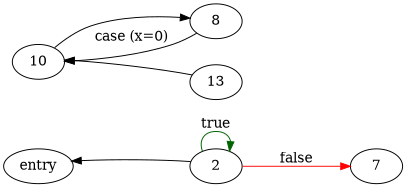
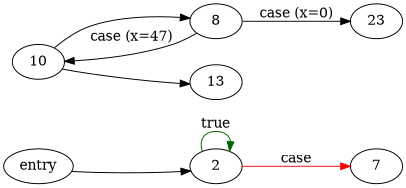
none -> (377, 21)
(131, 37) -> (131, 37)
(133, 66) -> (121, 78)
(296, 159) -> (296, 159)
(136, 160) -> (126, 173)
